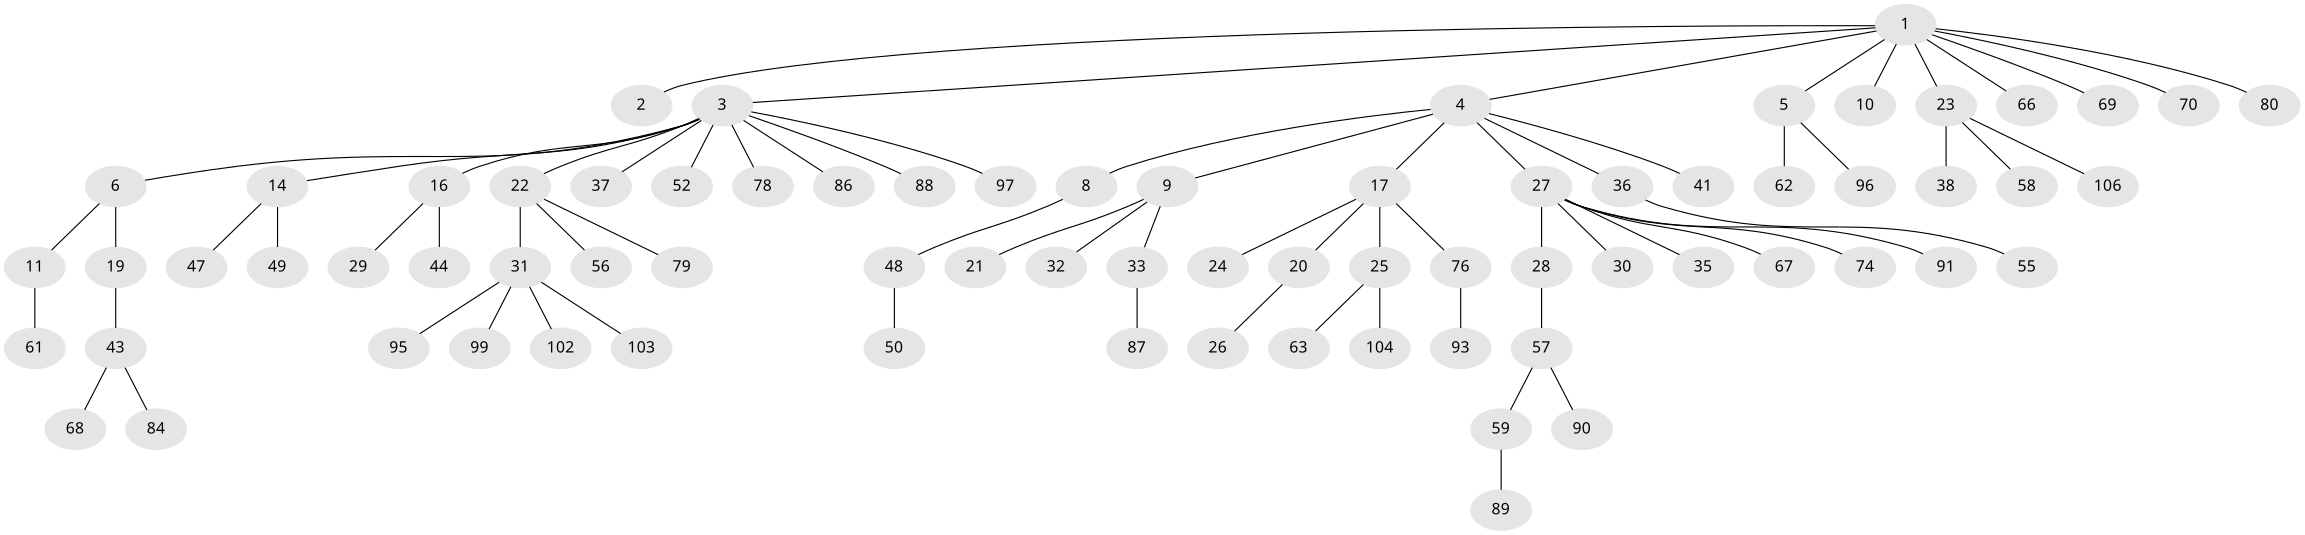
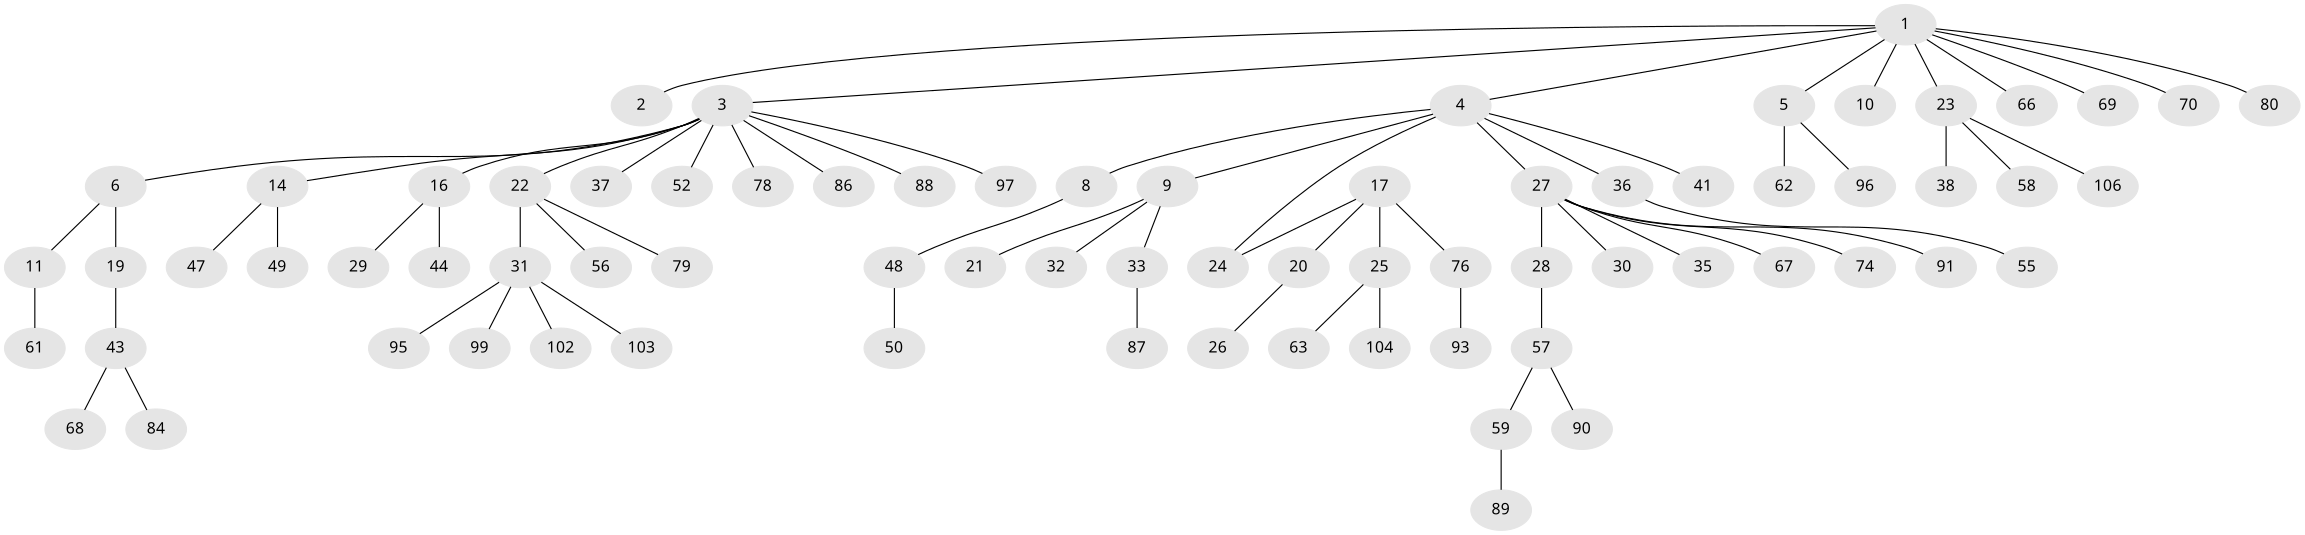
(1420, 146) -> (1329, 174)
